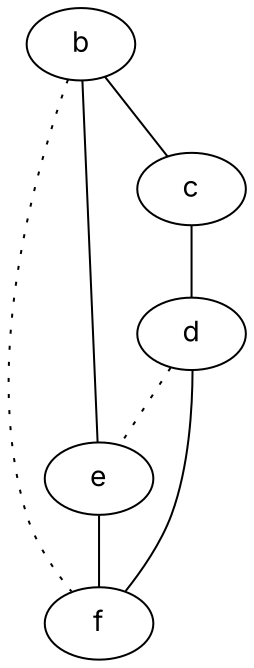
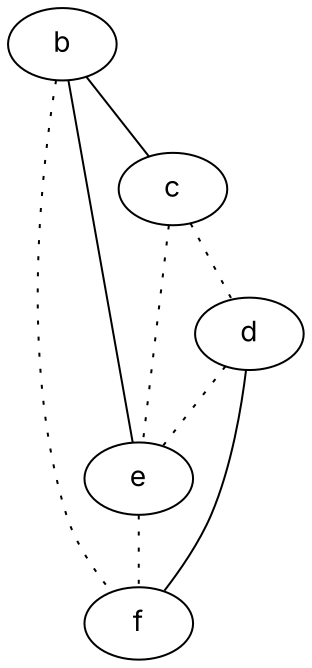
(192, 262) -> (211, 262)
none -> (156, 334)
(99, 551) -> (139, 551)
